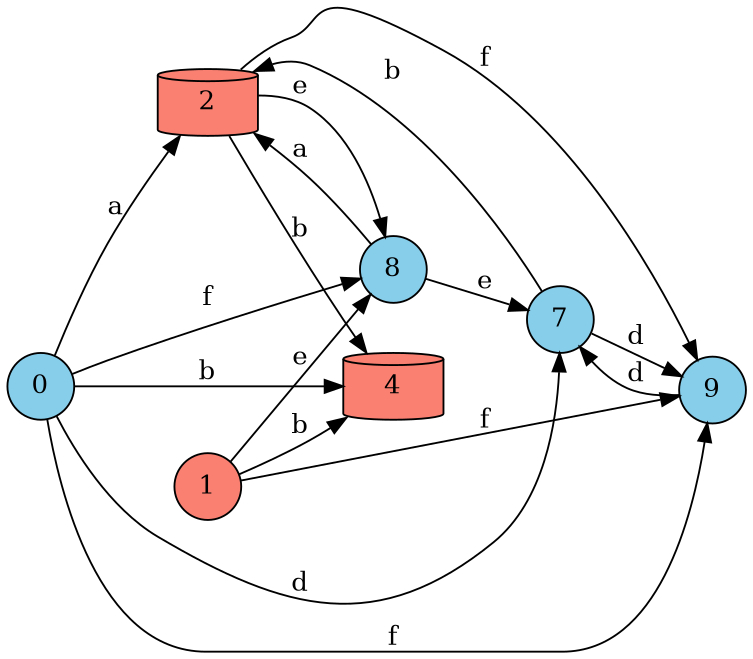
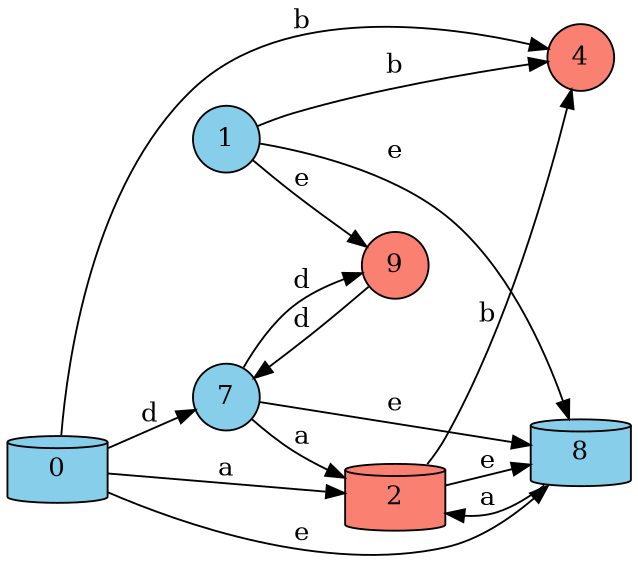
(393, 72) -> (302, 437)
(507, 95) -> none
(393, 269) -> (581, 453)
(468, 292) -> (386, 422)
(208, 298) -> (302, 533)
(41, 386) -> (58, 469)
(393, 386) -> (581, 58)
(713, 390) -> (395, 265)
(485, 421) -> (302, 179)
(208, 487) -> (226, 139)
(370, 652) -> none
